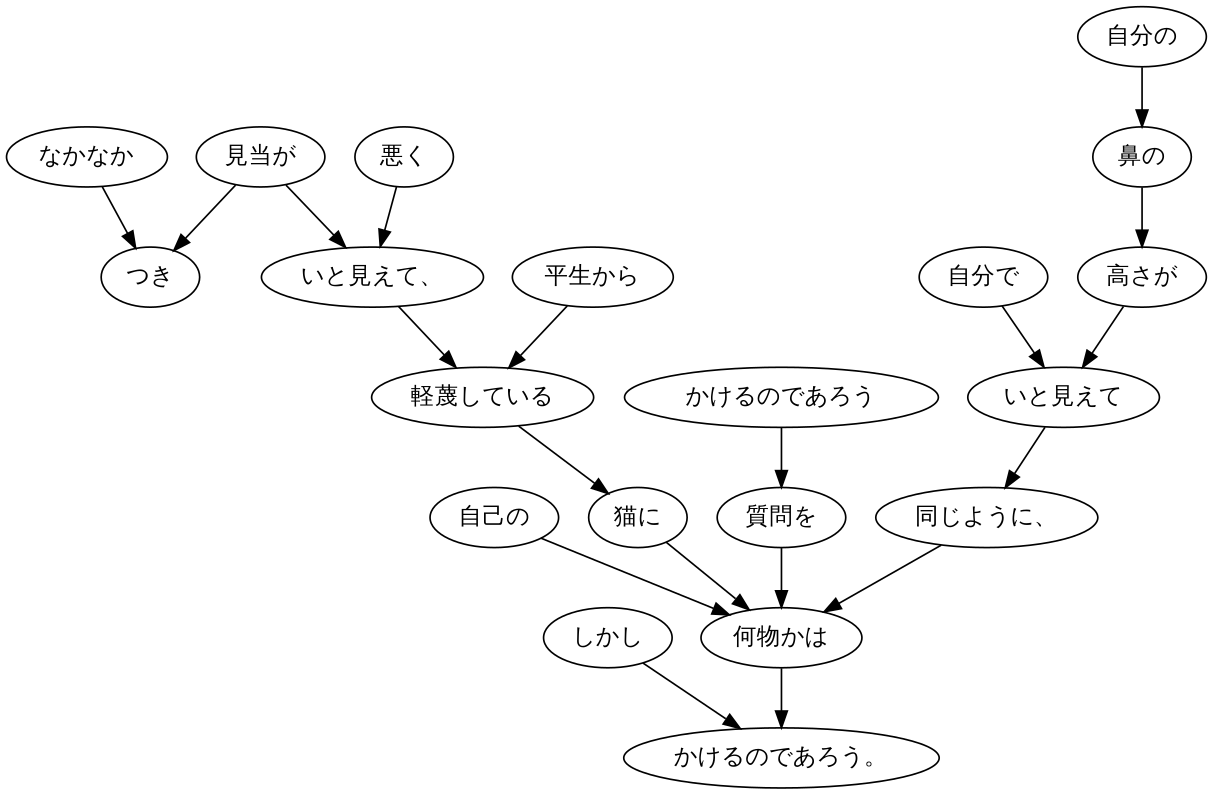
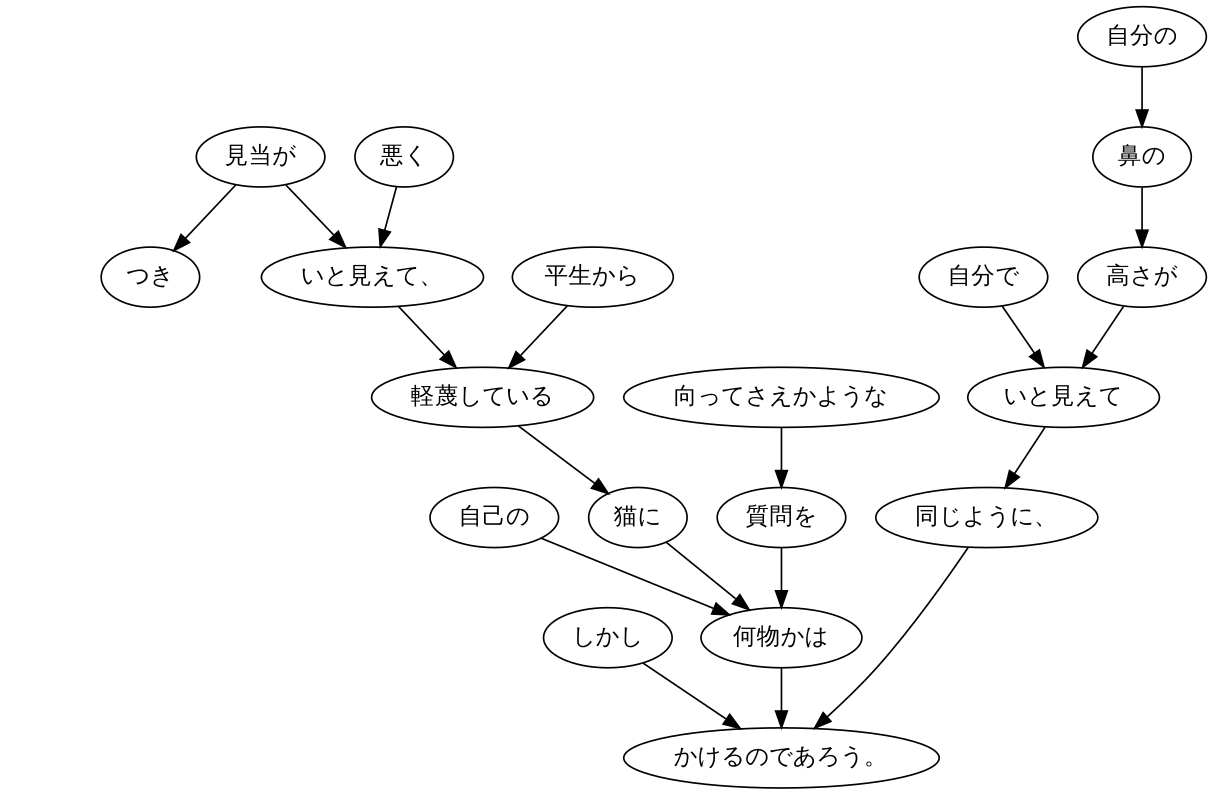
(87, 157) -> none
(781, 397) -> (781, 397)
(890, 574) -> (903, 637)
